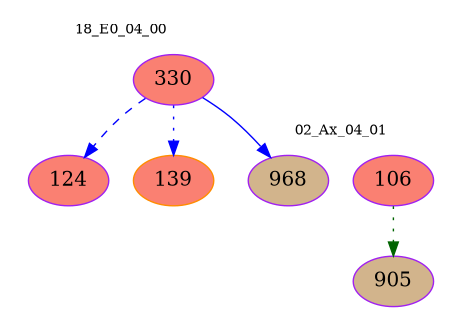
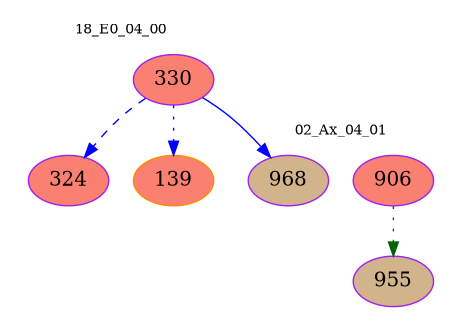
(69, 181) -> (69, 181)
(393, 181) -> (393, 181)
(393, 281) -> (393, 281)
